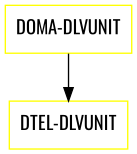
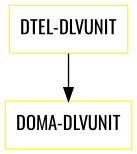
(69, 71) -> (69, 71)
